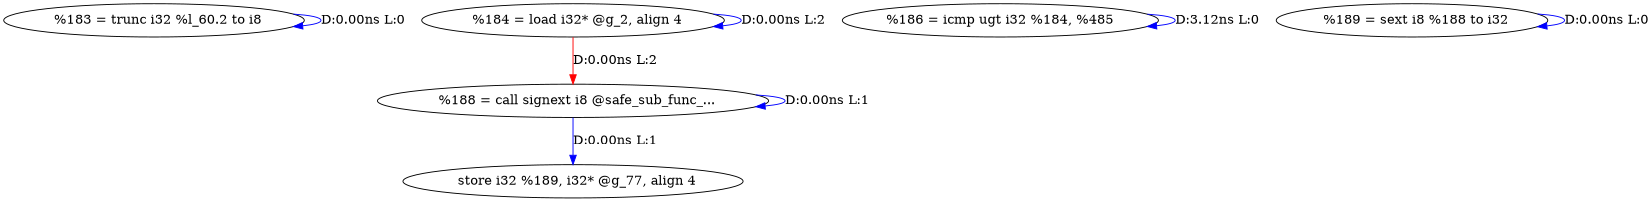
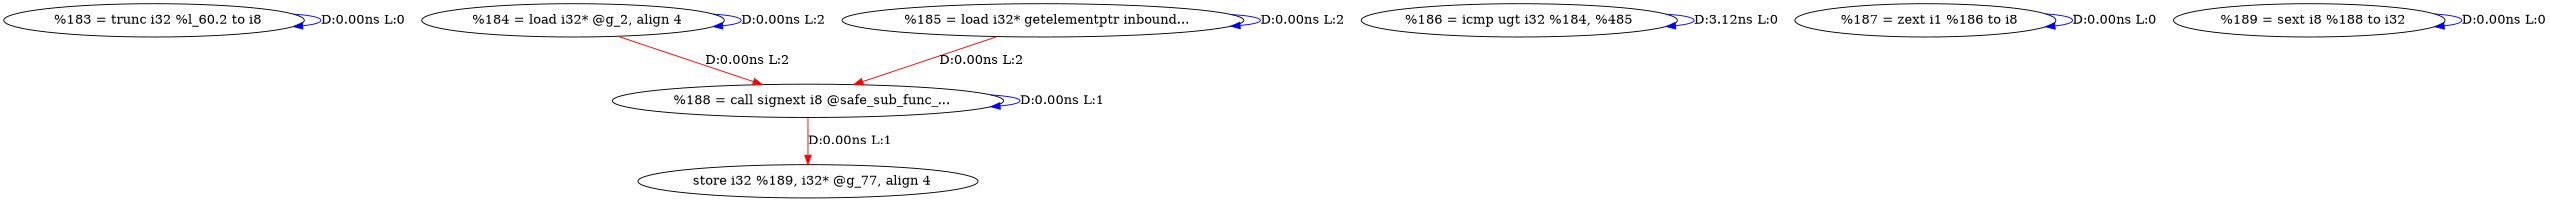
none -> (1043, 20)
none -> (1925, 20)
(573, 136) -> (808, 136)
